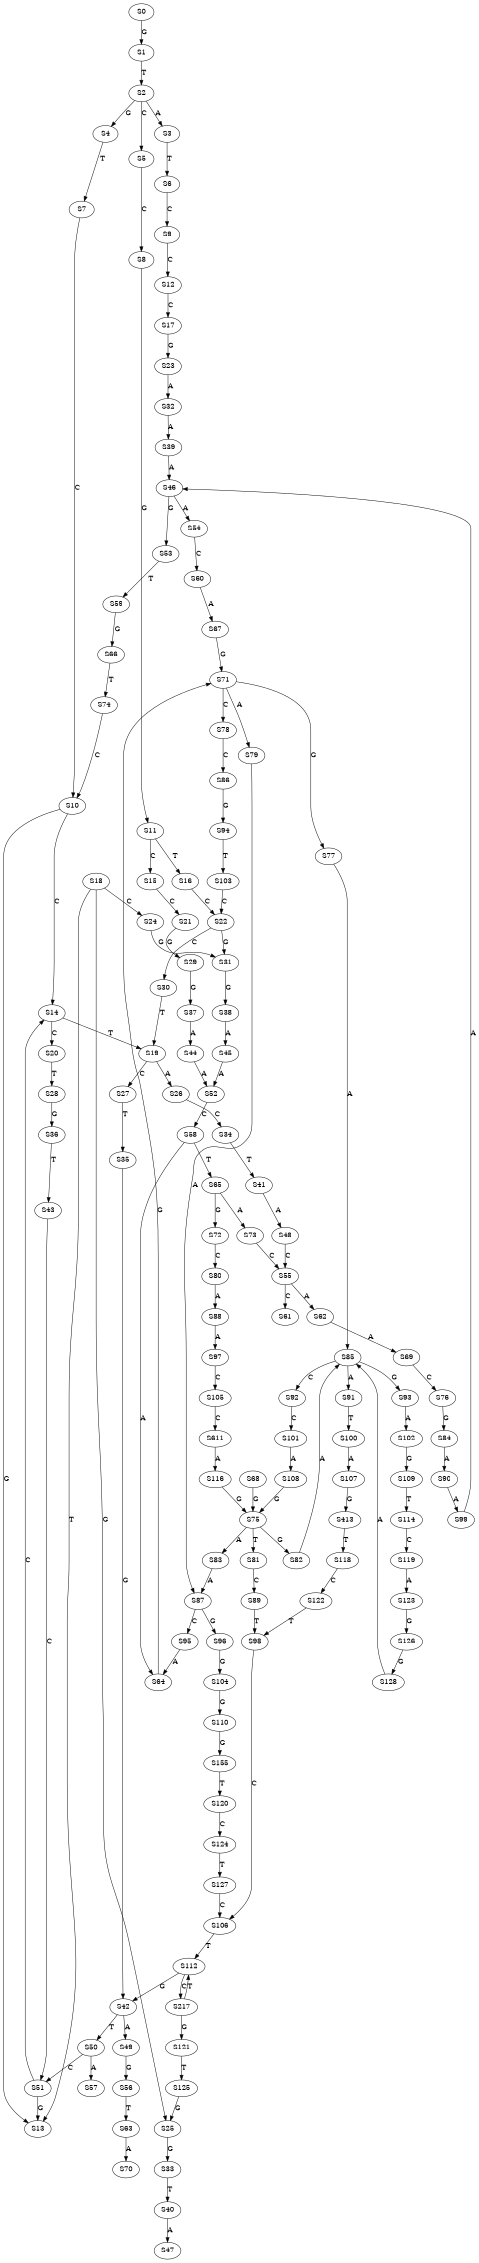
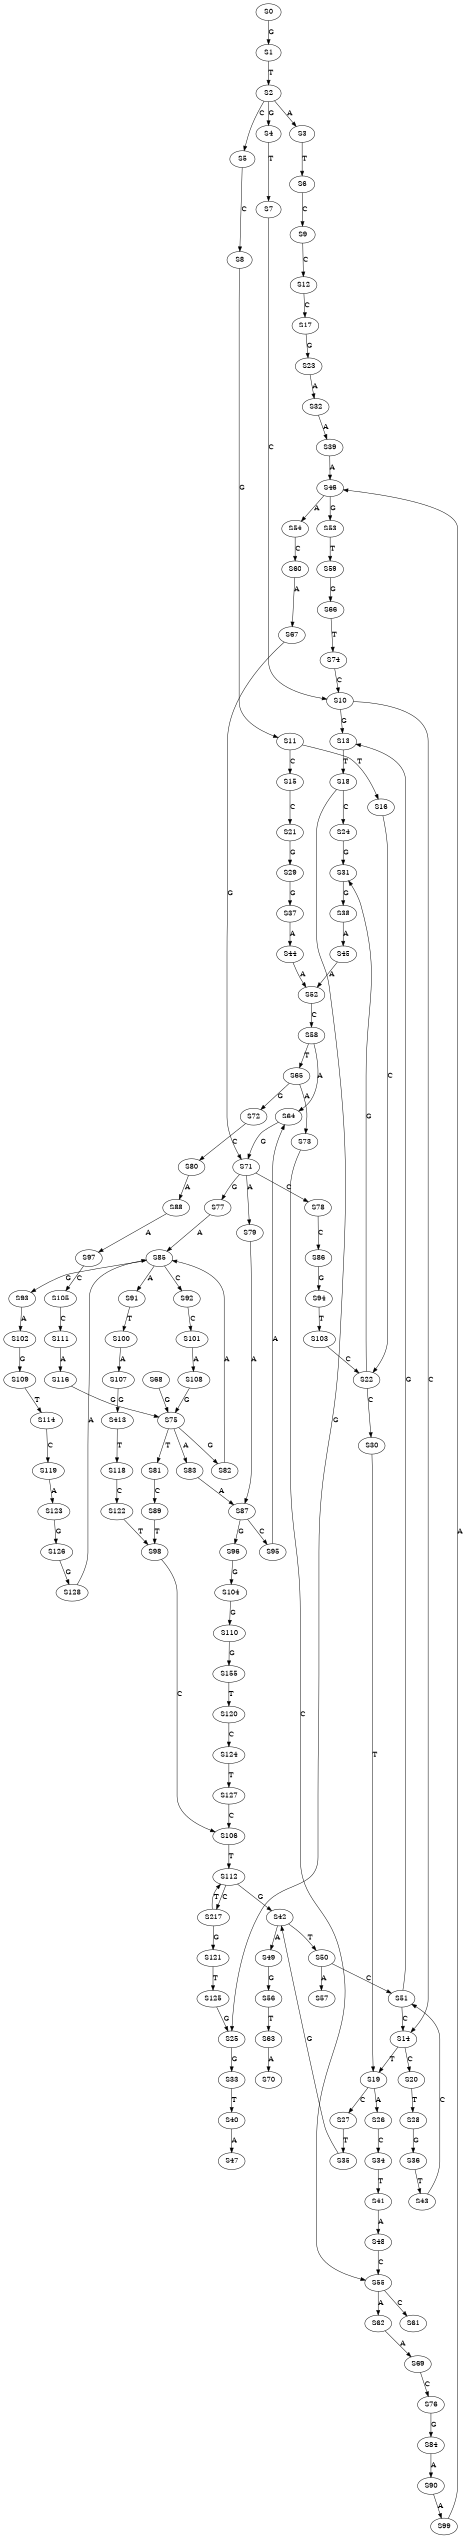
(215, 1439) -> (60, 1339)
(69, 1504) -> (343, 760)
